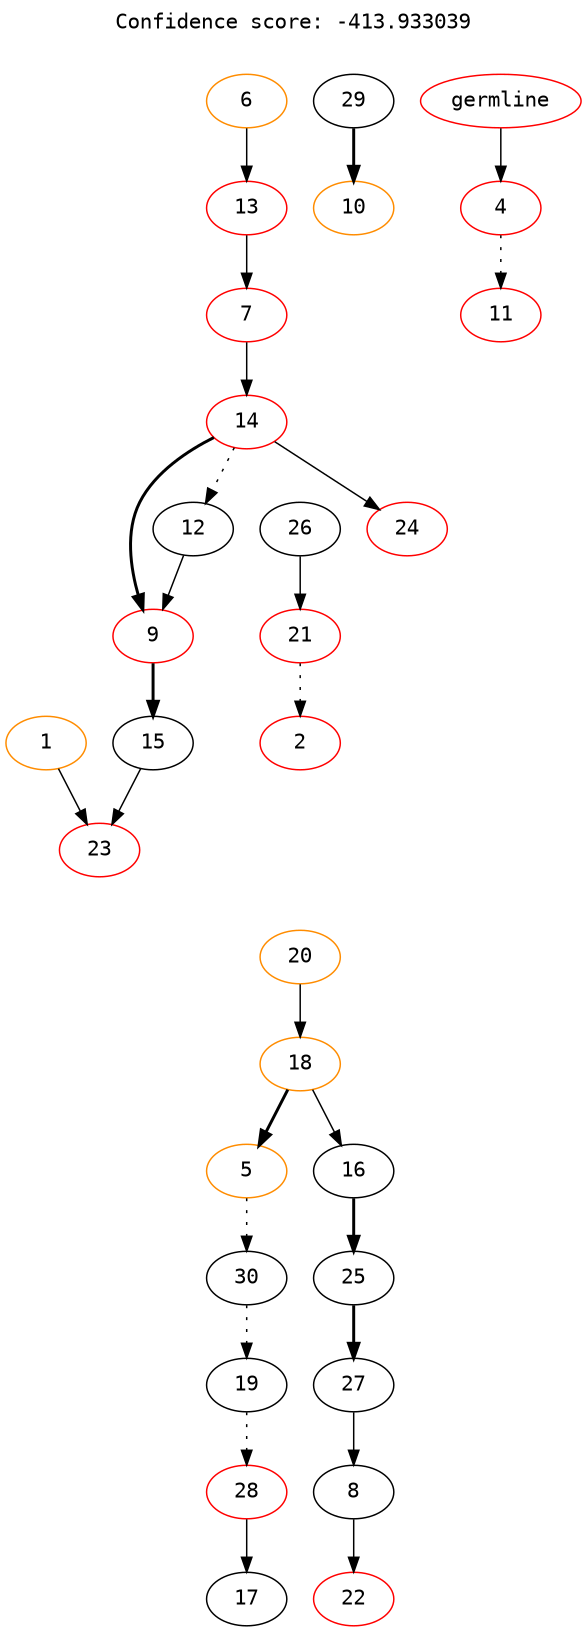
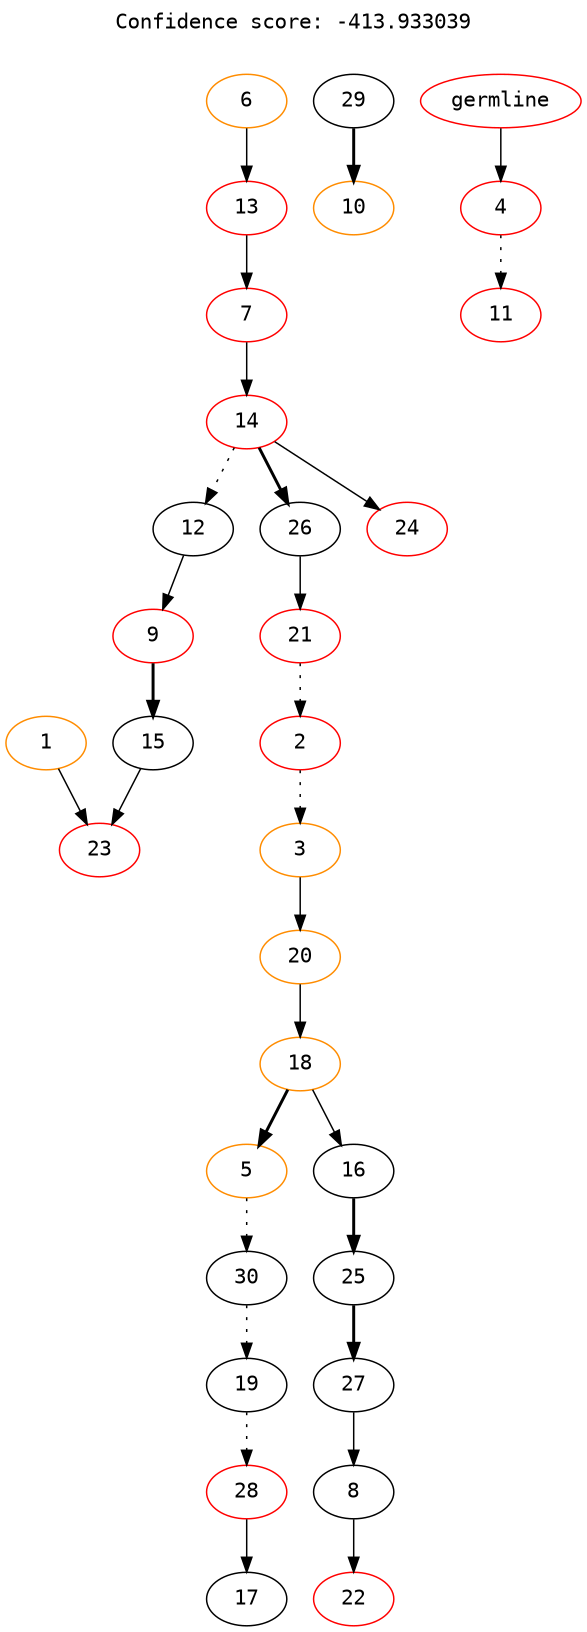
(141, 500) -> (270, 469)
none -> (300, 850)
